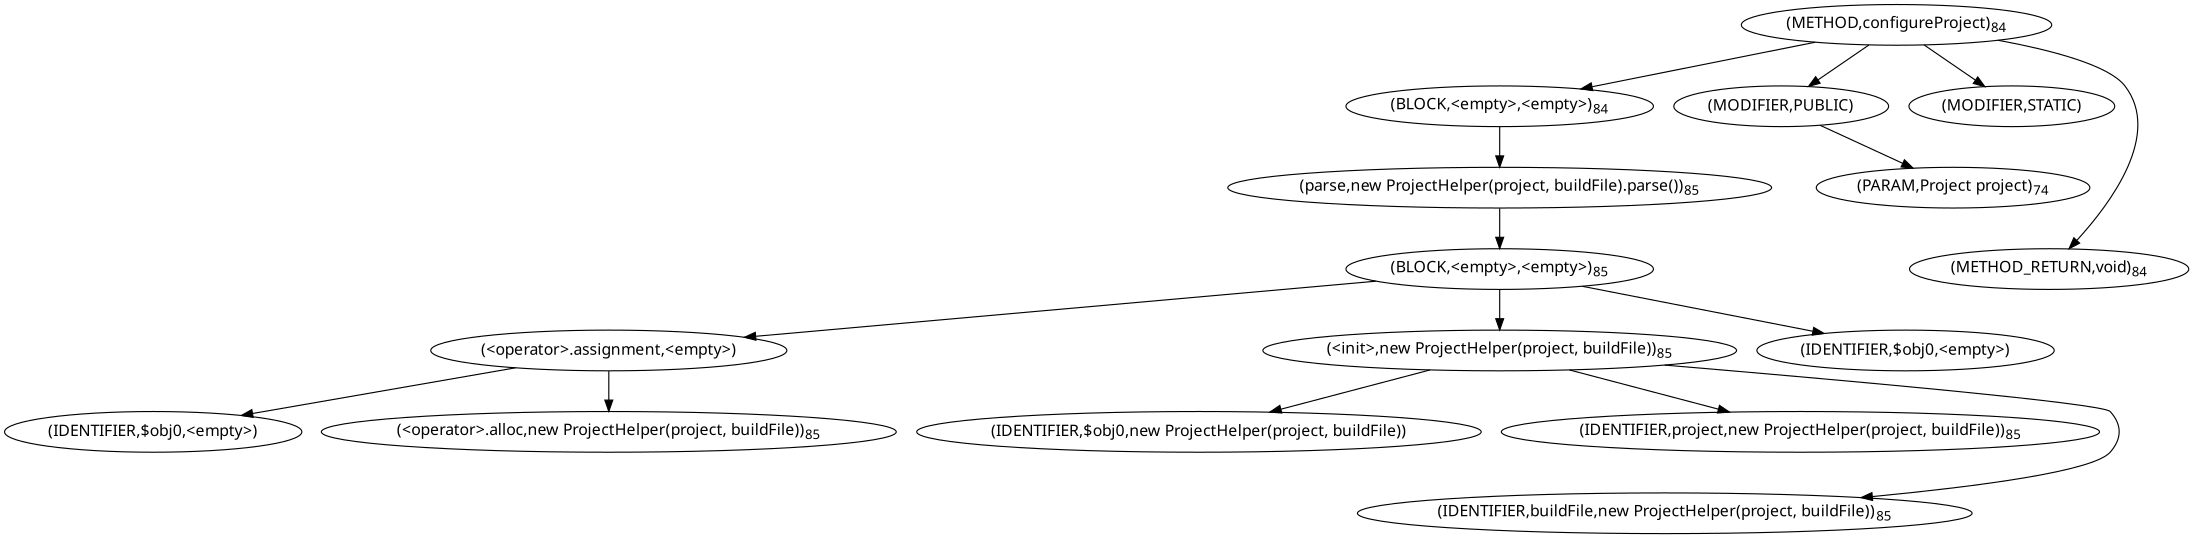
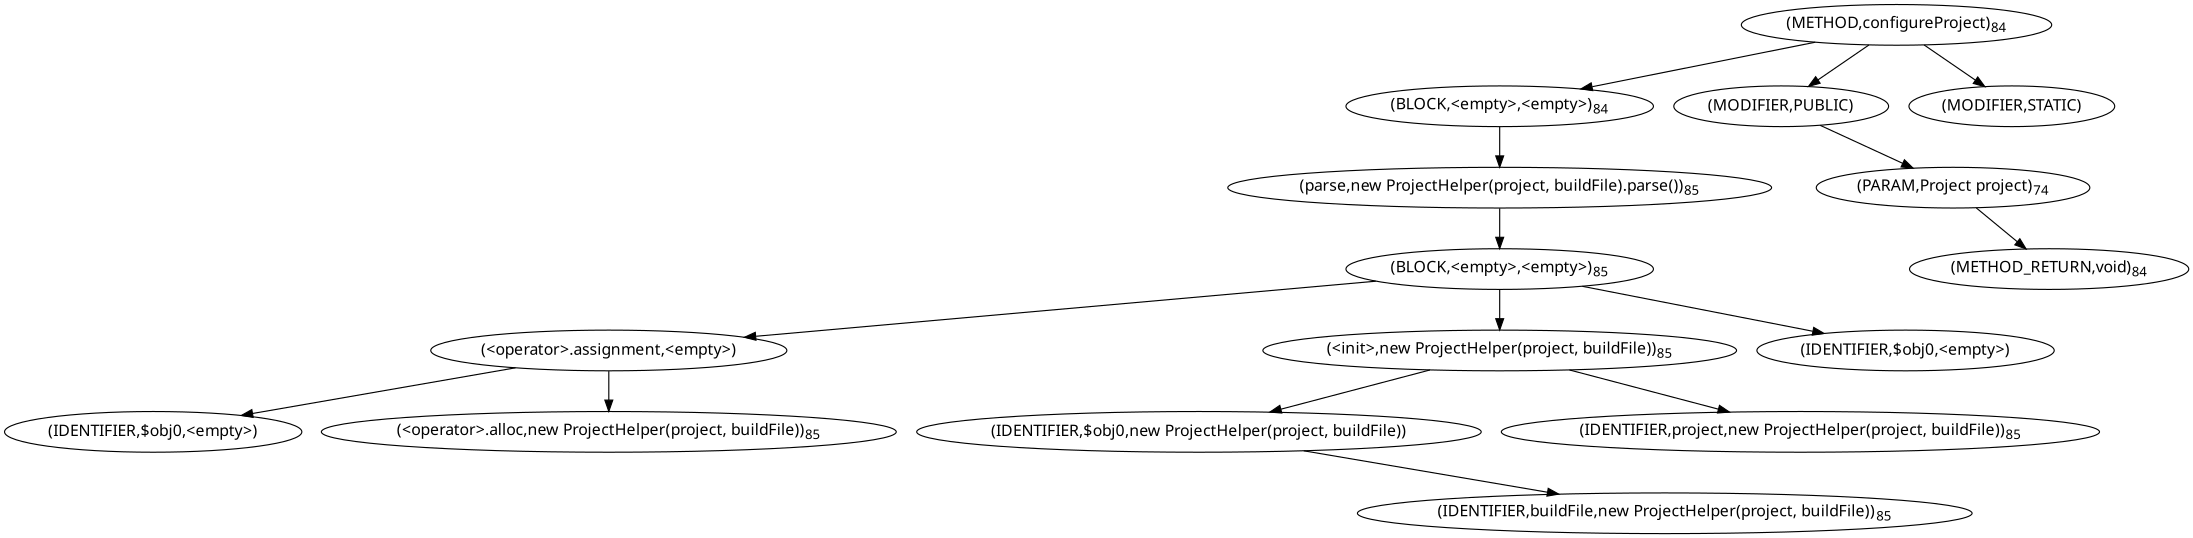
(2134, 103) -> (1997, 225)
(2032, 399) -> (1426, 472)
